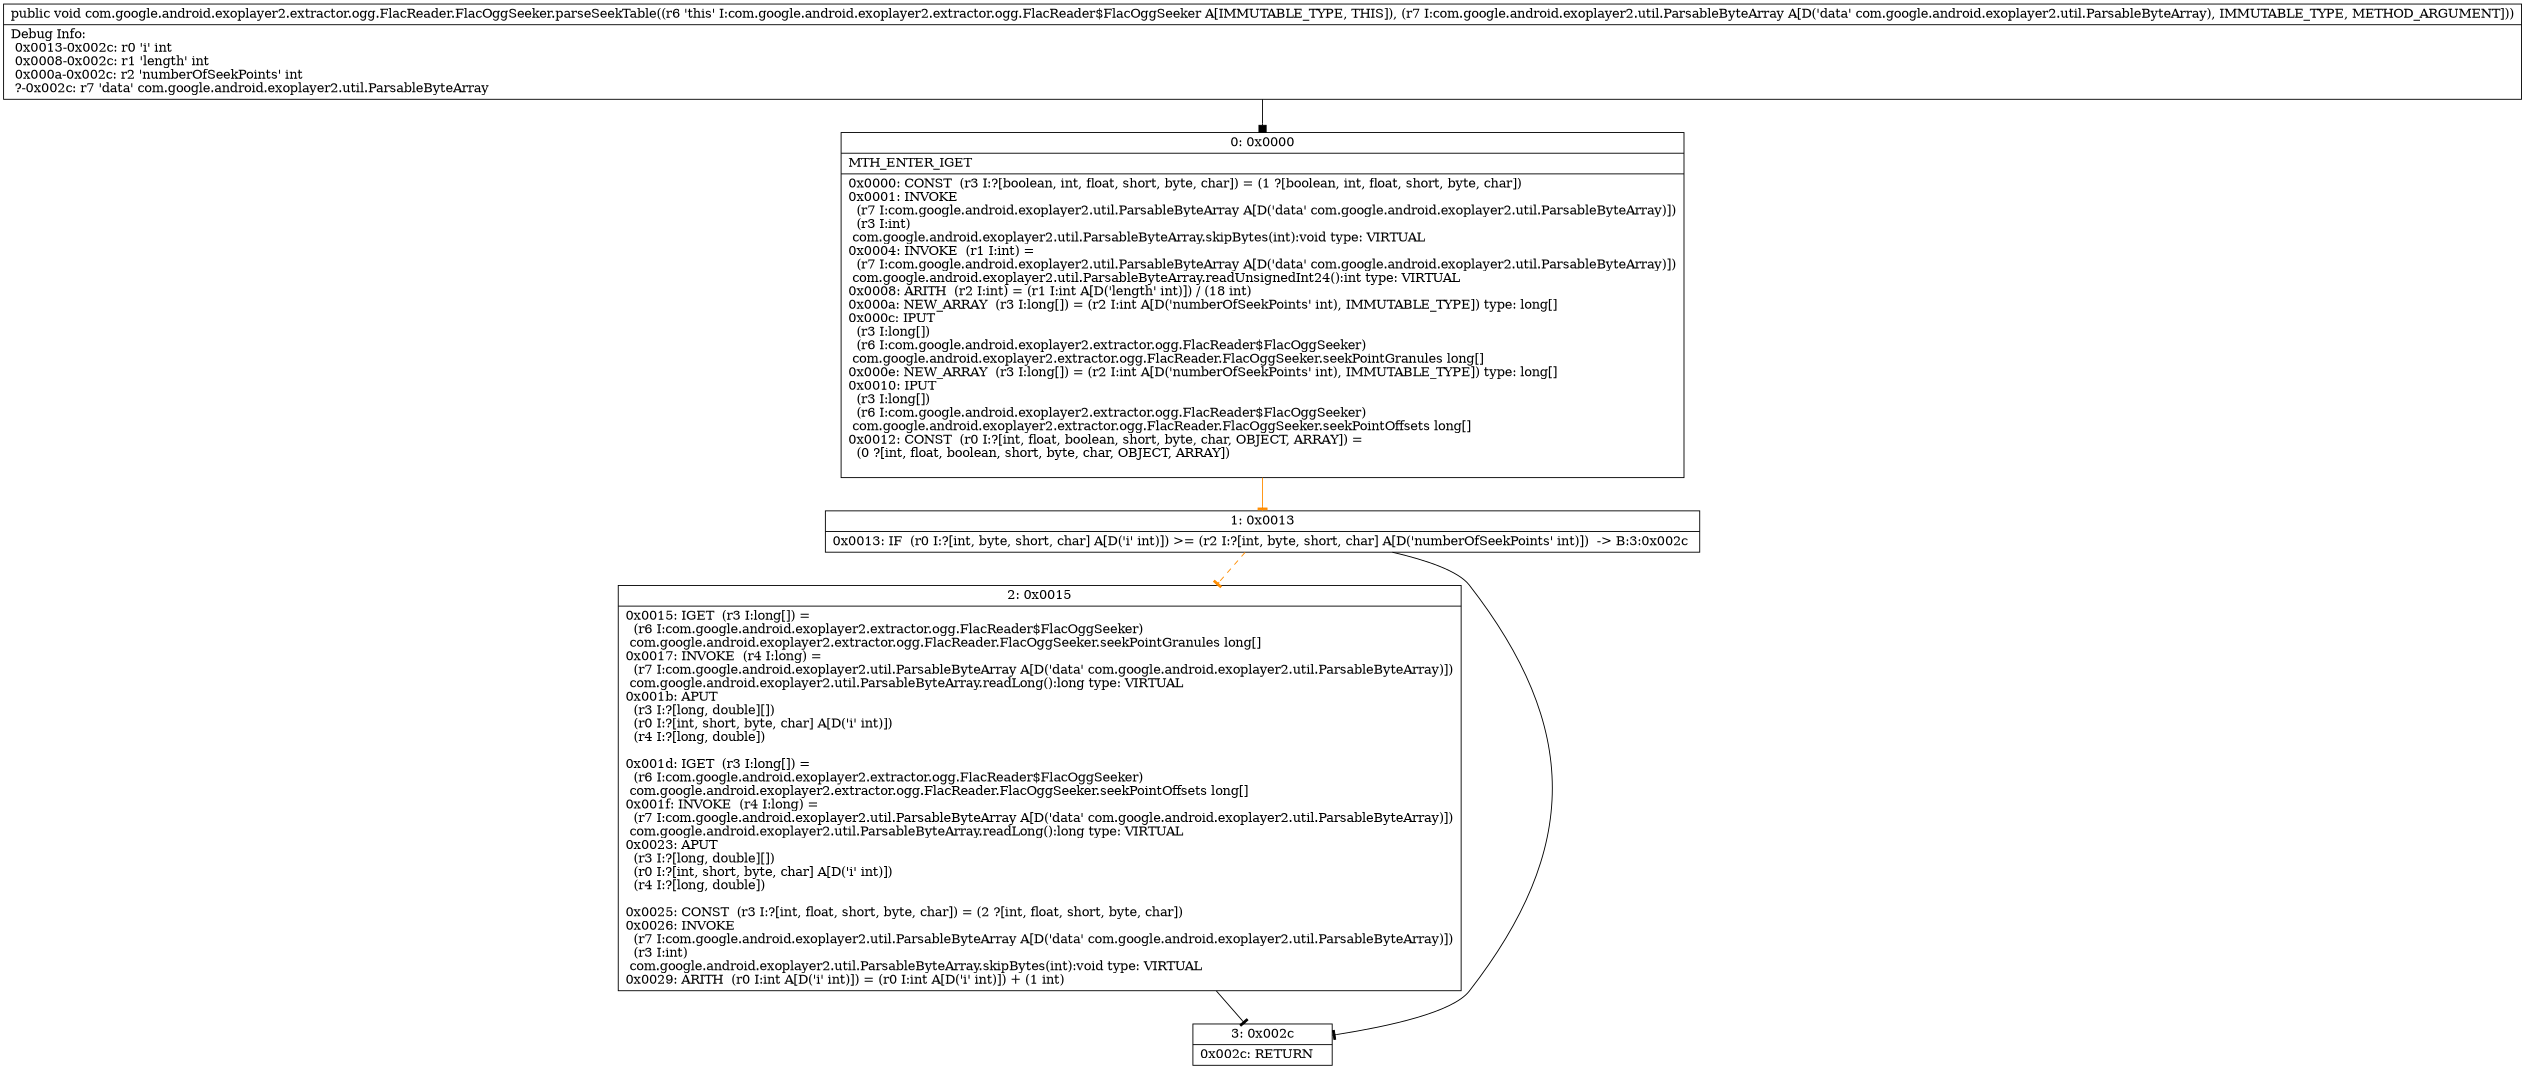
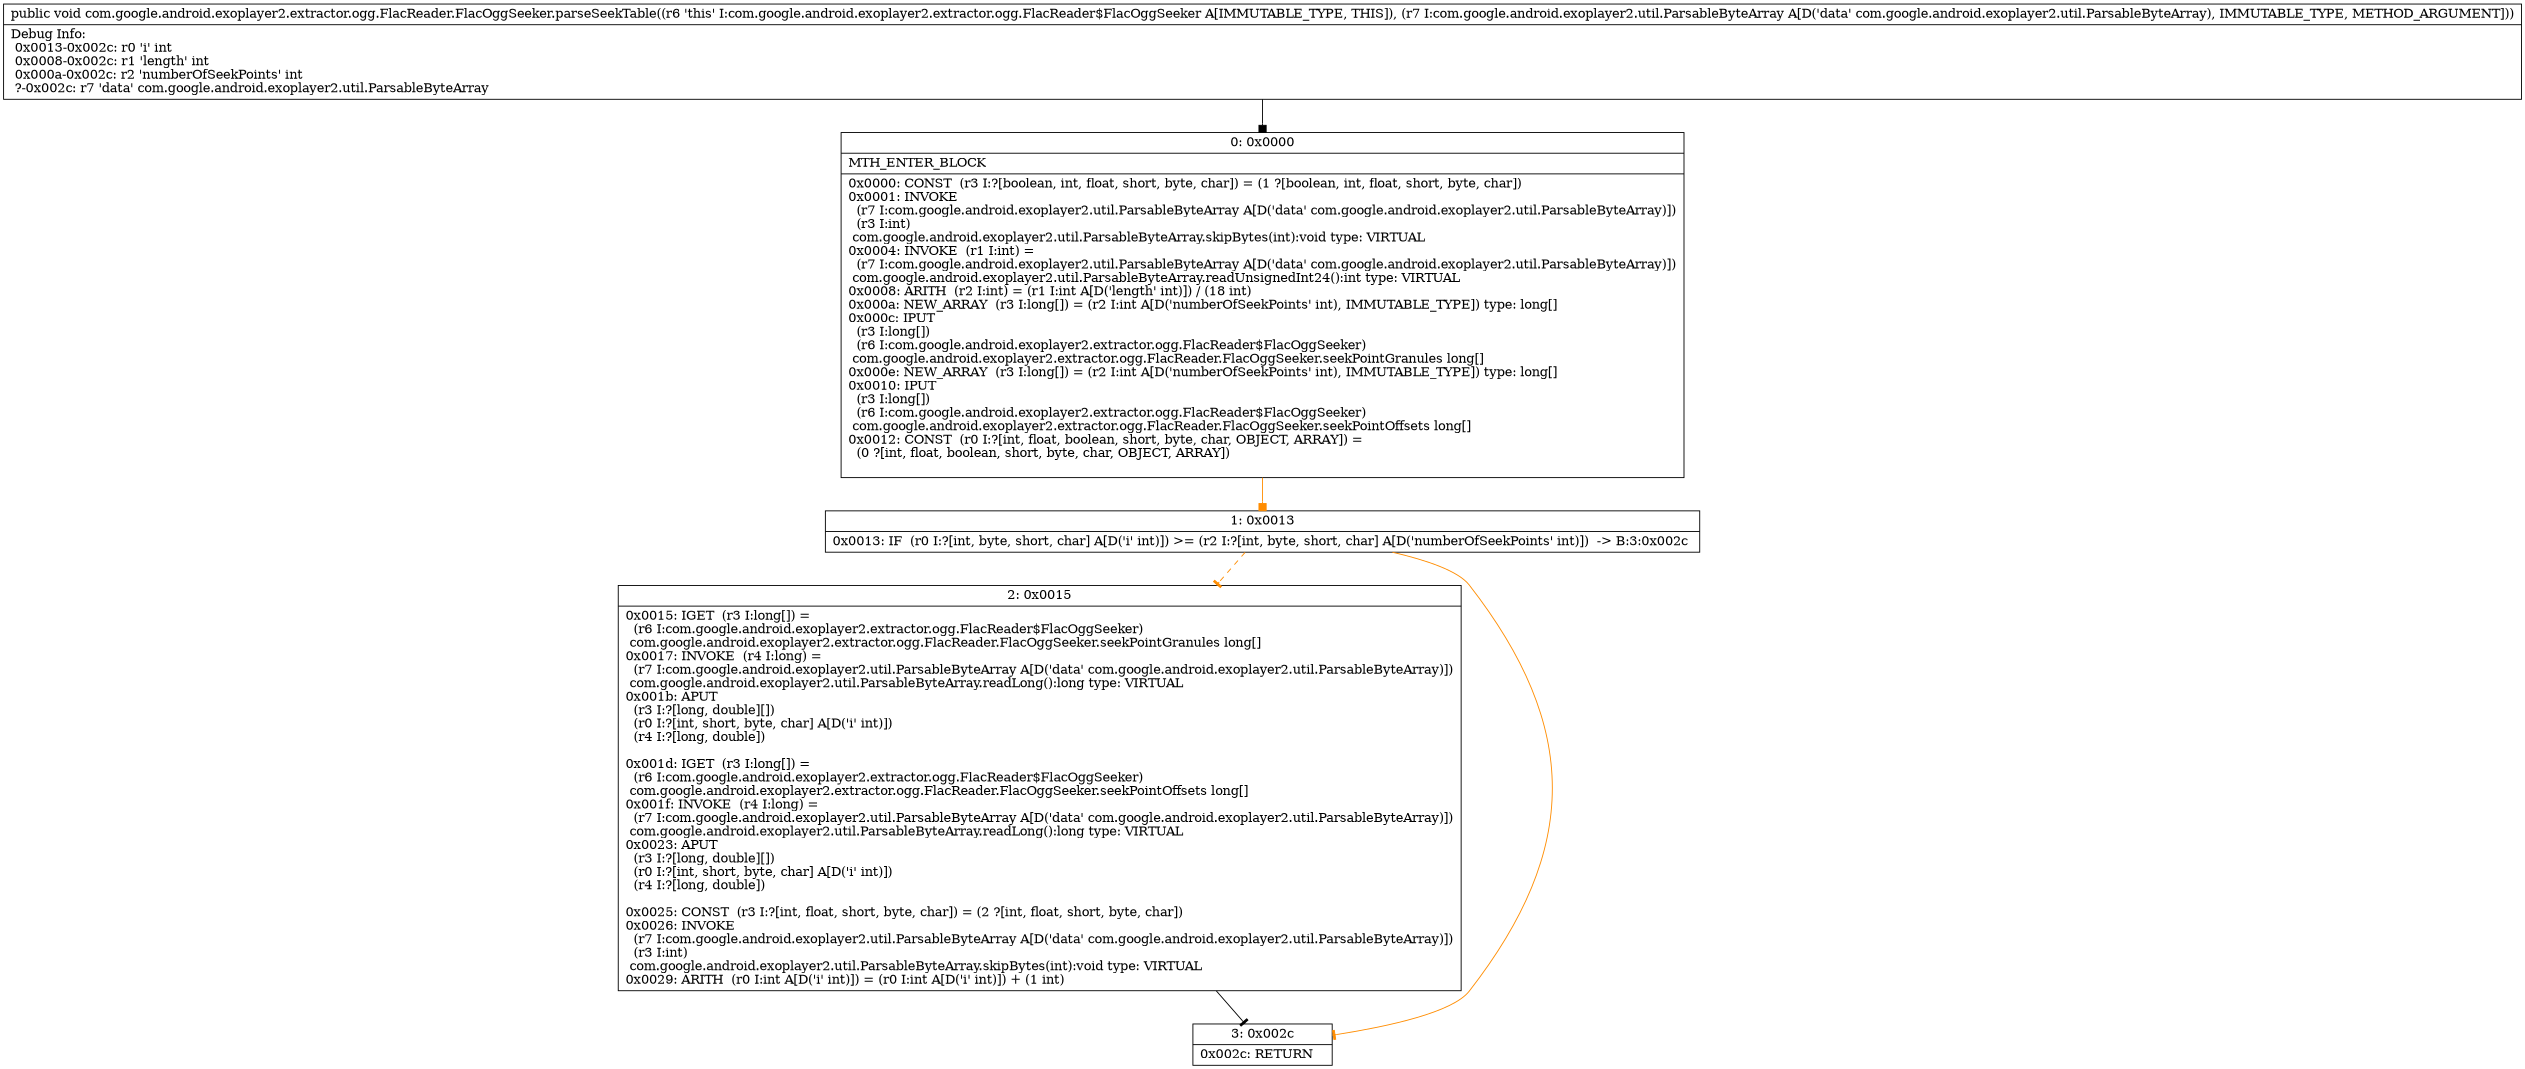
(910, 163) -> (917, 163)
(1263, 492) -> (1263, 490)
(1549, 816) -> (1549, 816)
